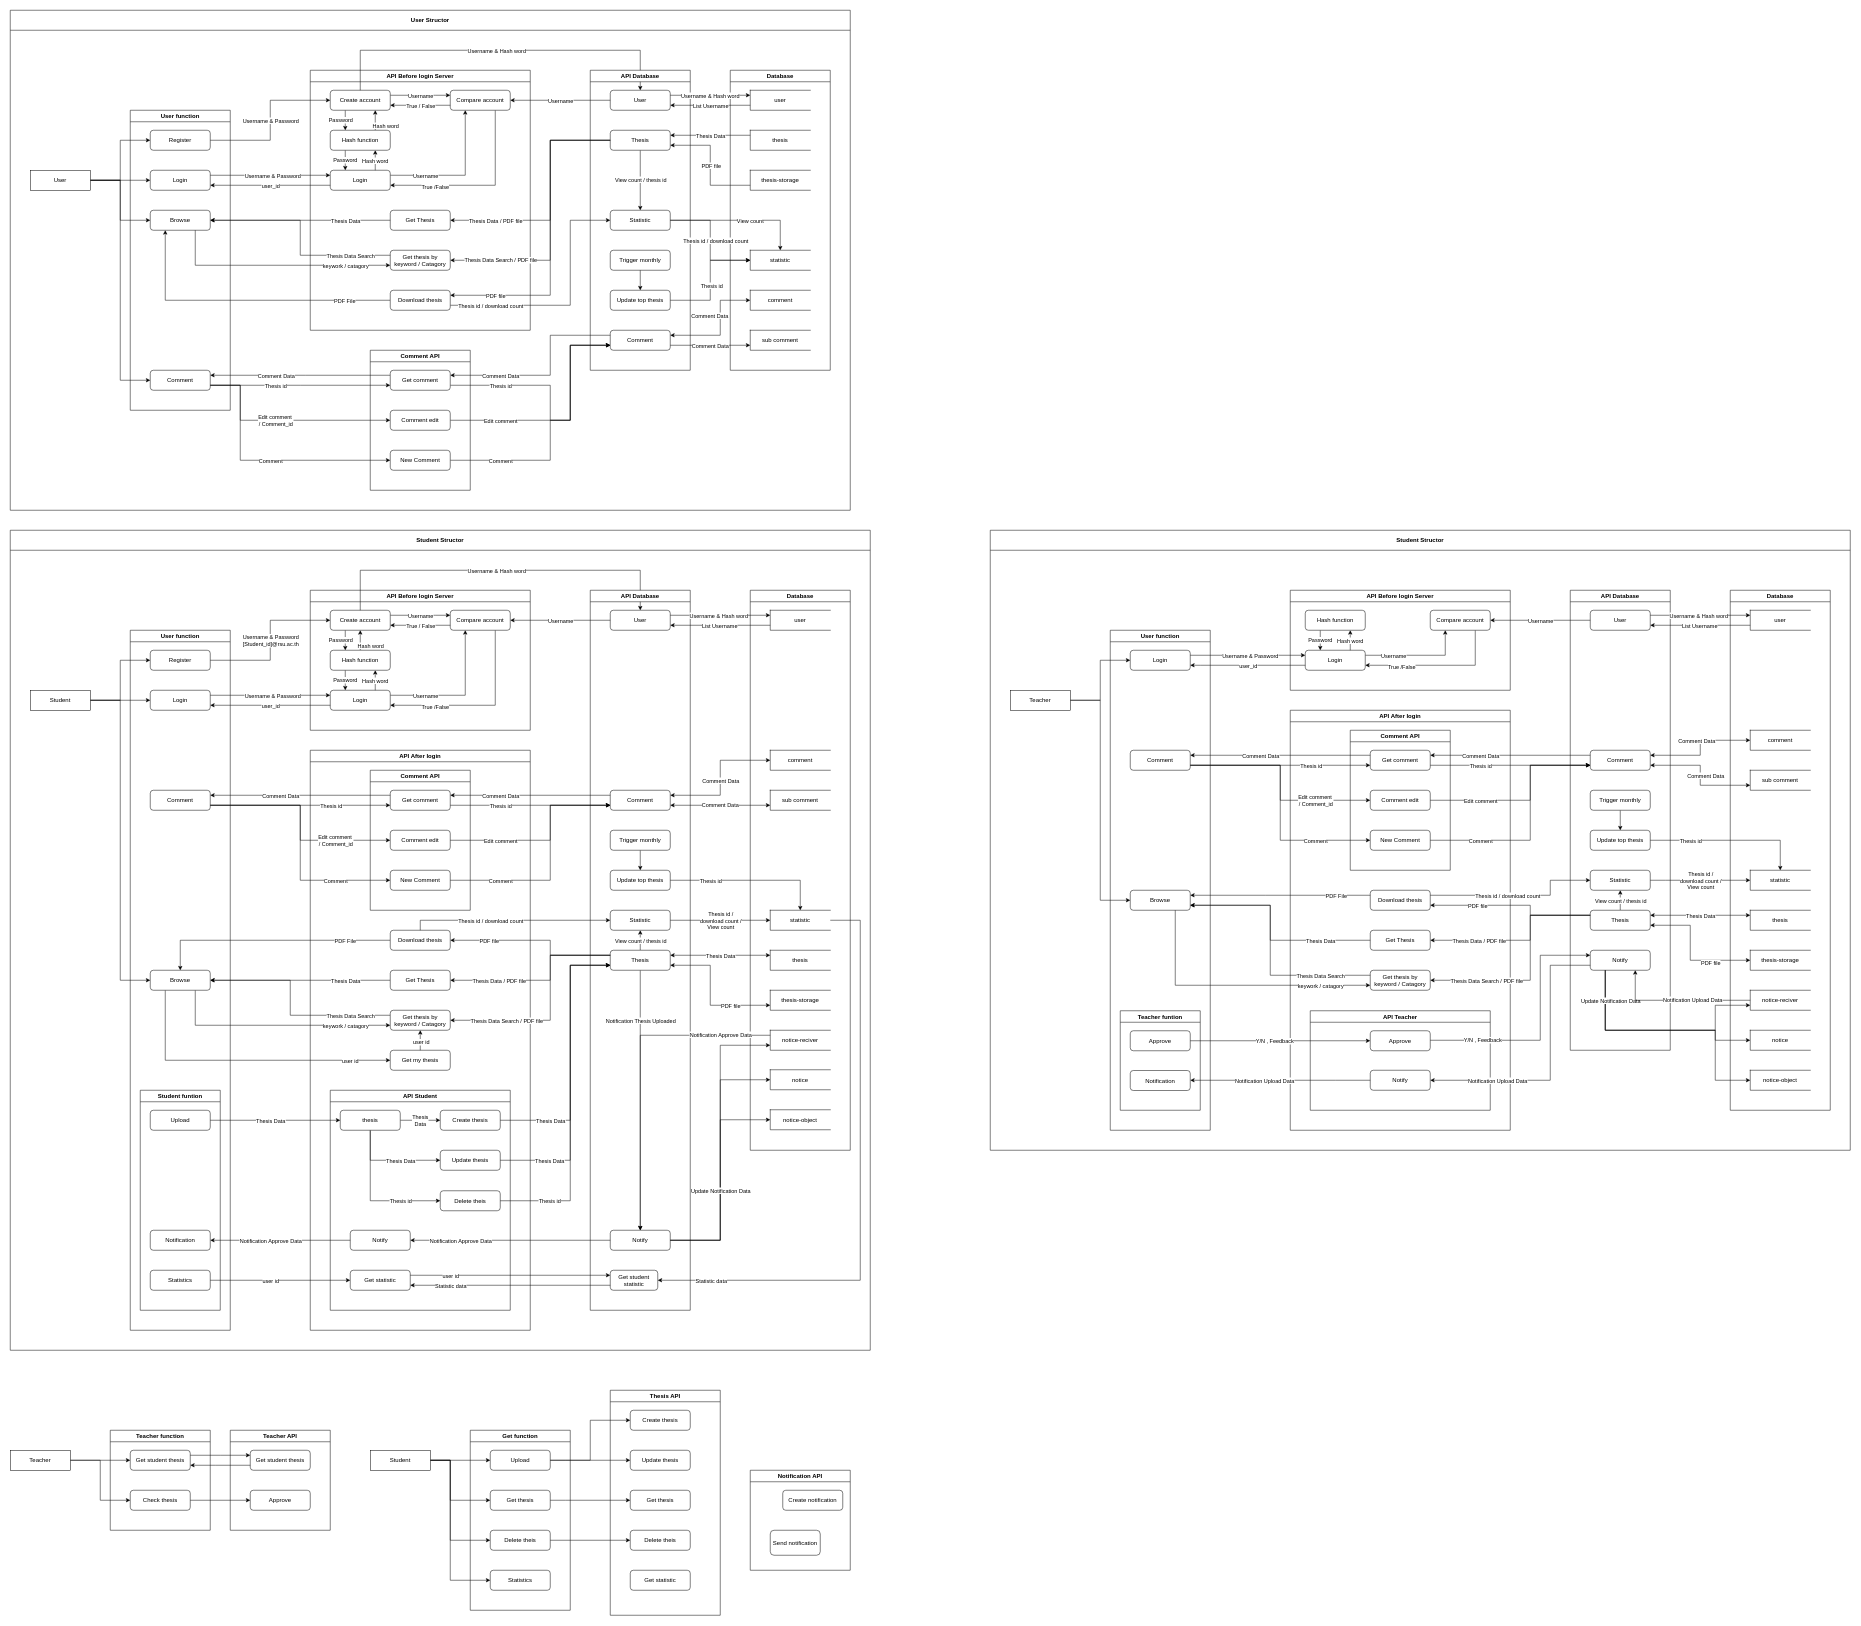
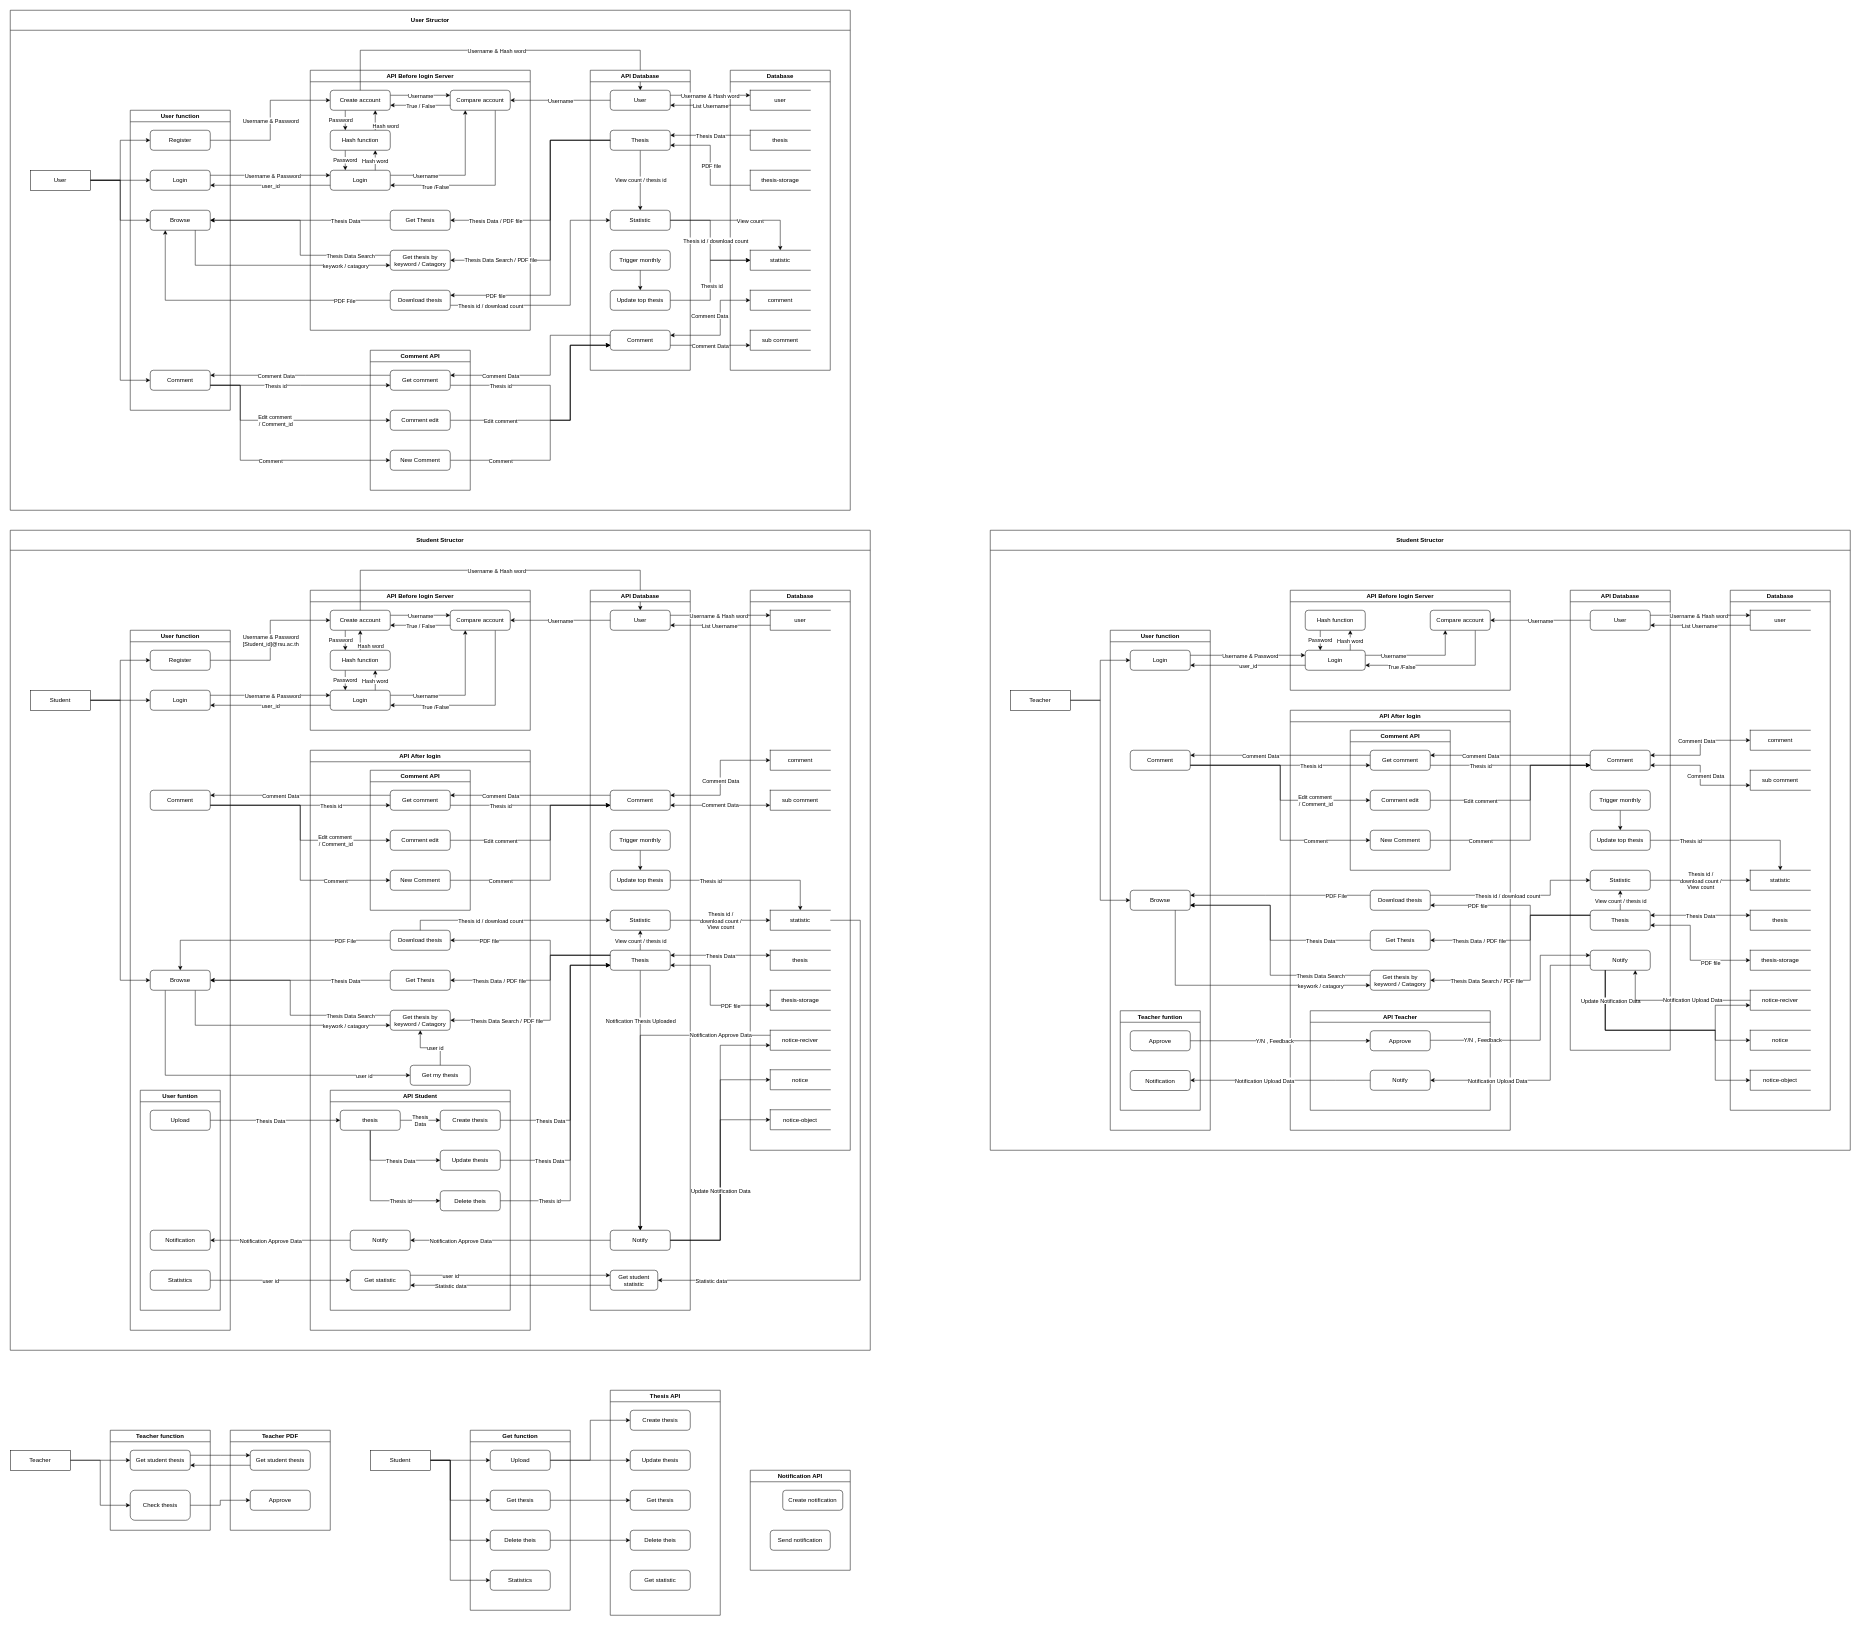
(420, 1060) -> (440, 1075)
(180, 1096) -> (180, 1096)
(280, 1436) -> (280, 1436)
(160, 1500) -> (160, 1505)
(795, 1543) -> (800, 1540)
